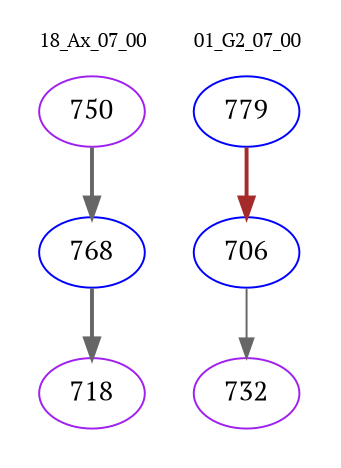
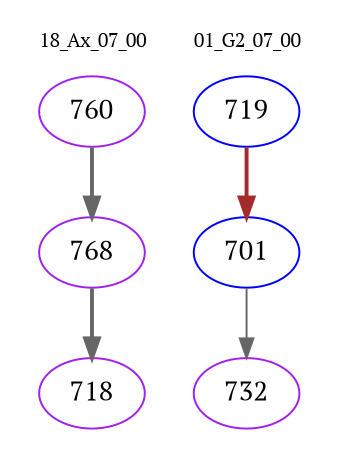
(92, 112) -> (92, 112)
(247, 112) -> (247, 112)
(92, 252) -> (92, 252)
(247, 252) -> (247, 252)
